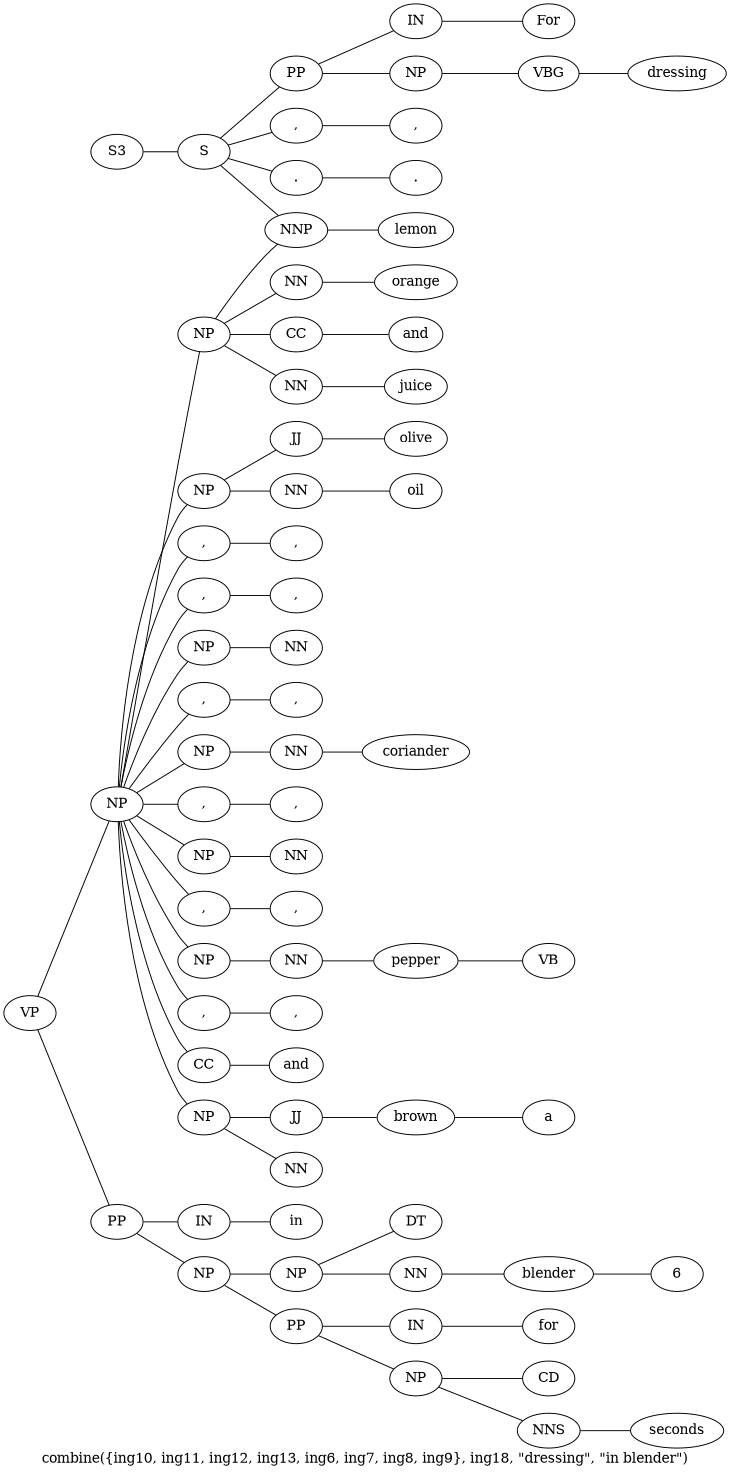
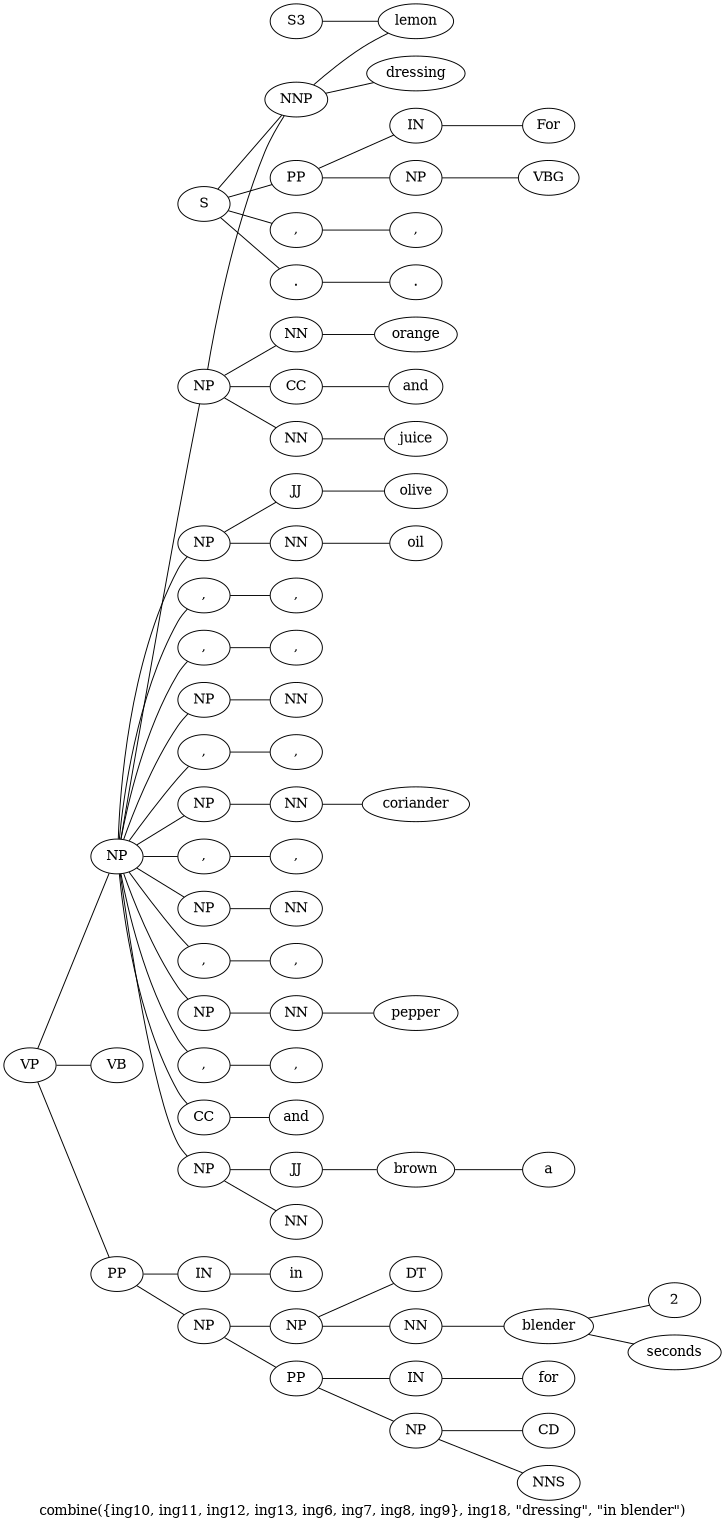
(603, 73) -> (350, 88)
(161, 152) -> (350, 21)
(490, 961) -> (74, 1065)
(677, 1274) -> (675, 1300)
(605, 1431) -> (611, 1339)
